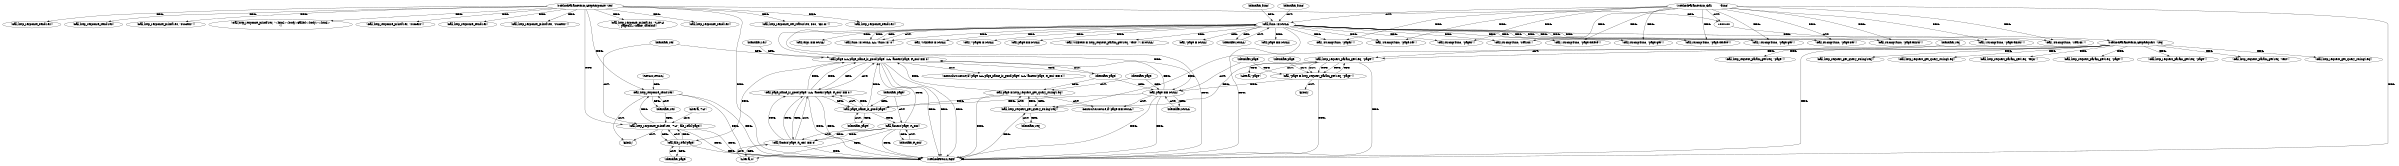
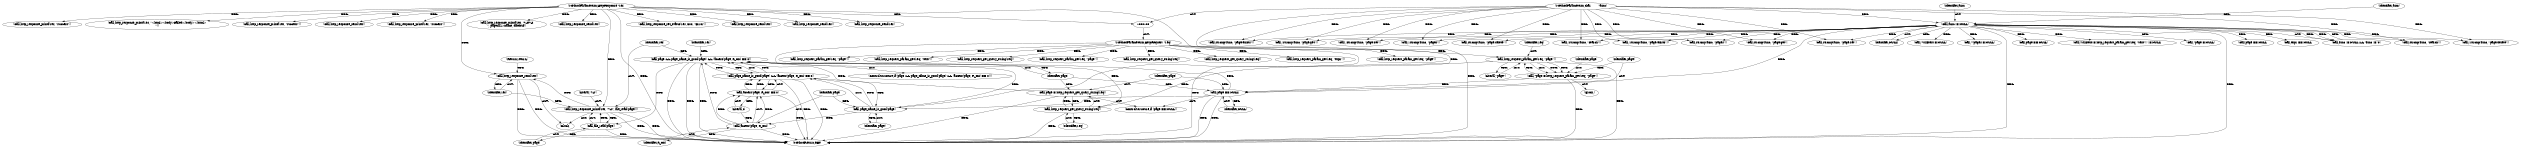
(1389, 14) -> (1866, 14)
(946, 101) -> (1182, 38)
(826, 146) -> (744, 117)
